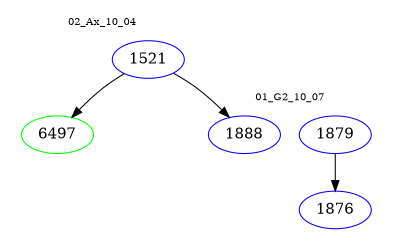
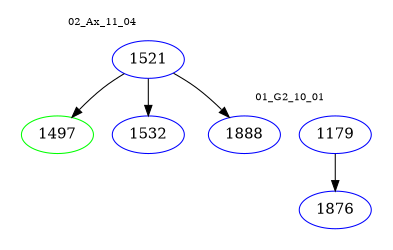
(102, 22) -> (102, 22)
(290, 98) -> (290, 98)
(57, 135) -> (57, 135)
none -> (148, 135)
(335, 135) -> (335, 135)
